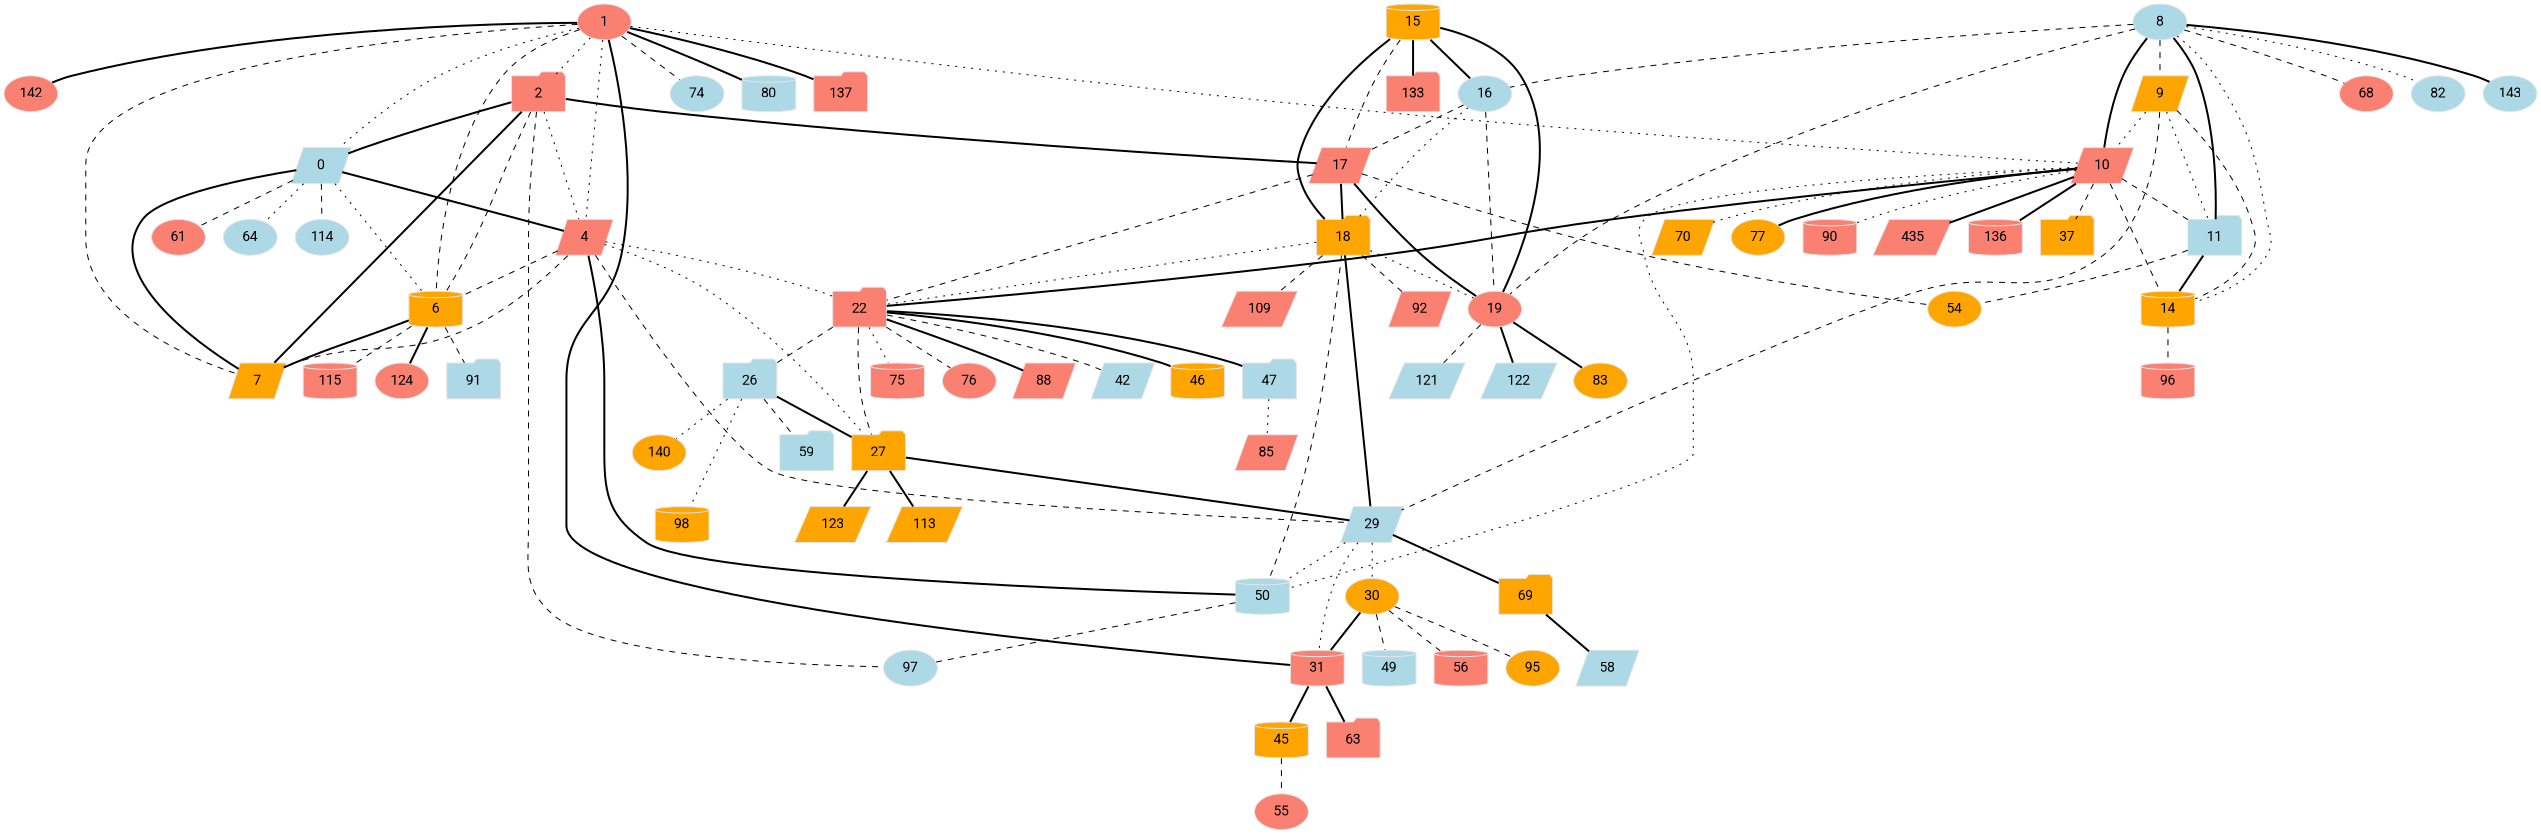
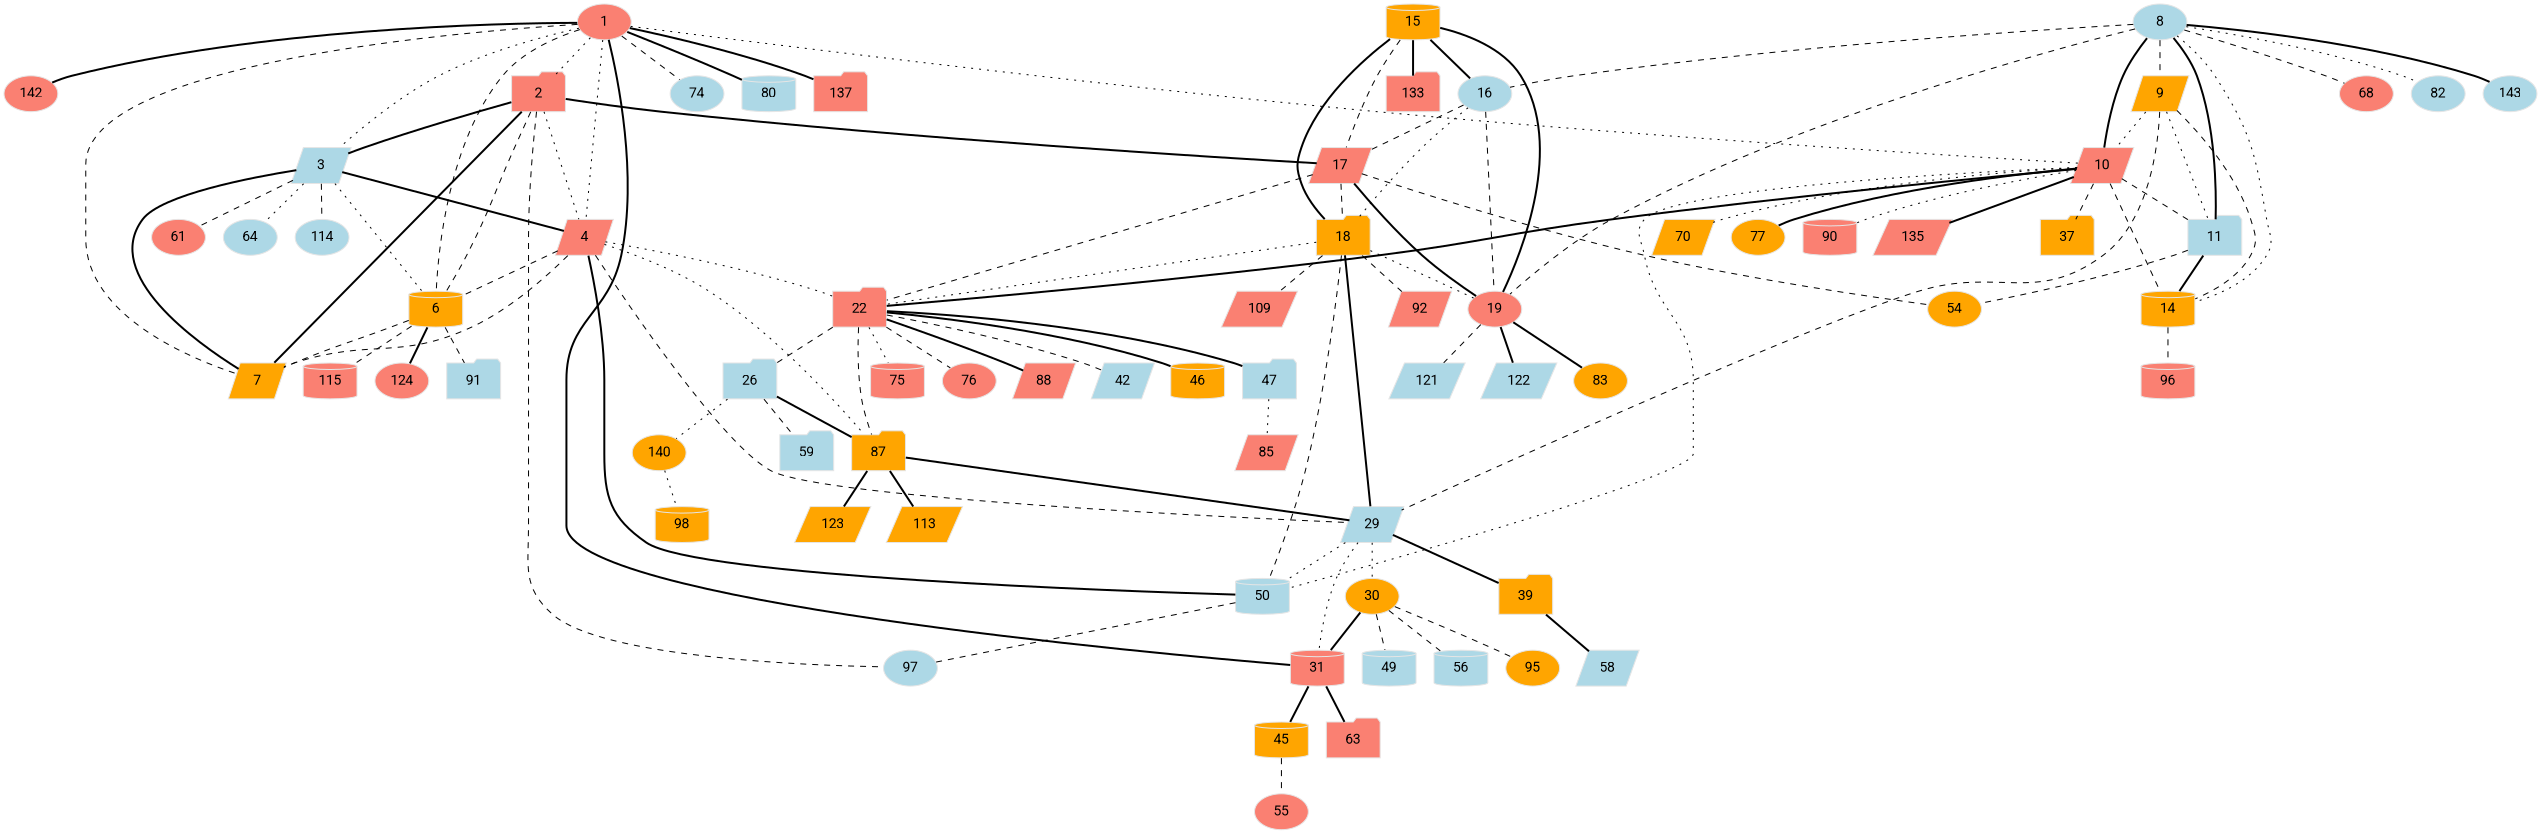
(321, 166) -> (321, 166)
(1342, 202) -> (1342, 202)
(1913, 237) -> (1913, 237)
(1995, 237) -> none
(346, 343) -> (346, 343)
(716, 453) -> (671, 488)
(879, 453) -> (879, 453)
(1526, 596) -> (1526, 596)
(1461, 668) -> (1461, 668)
